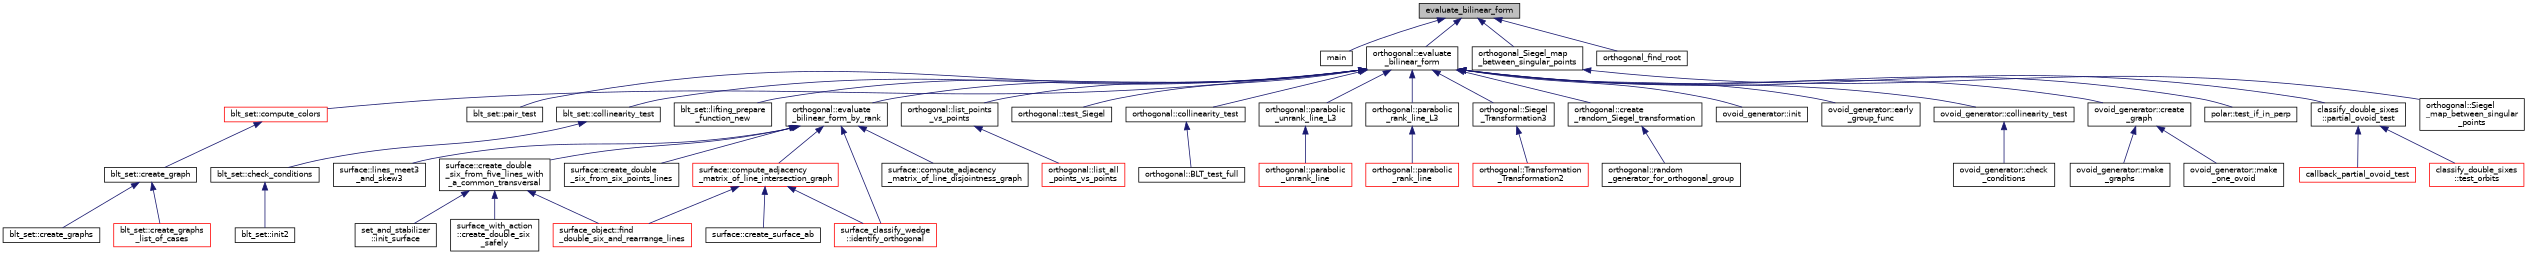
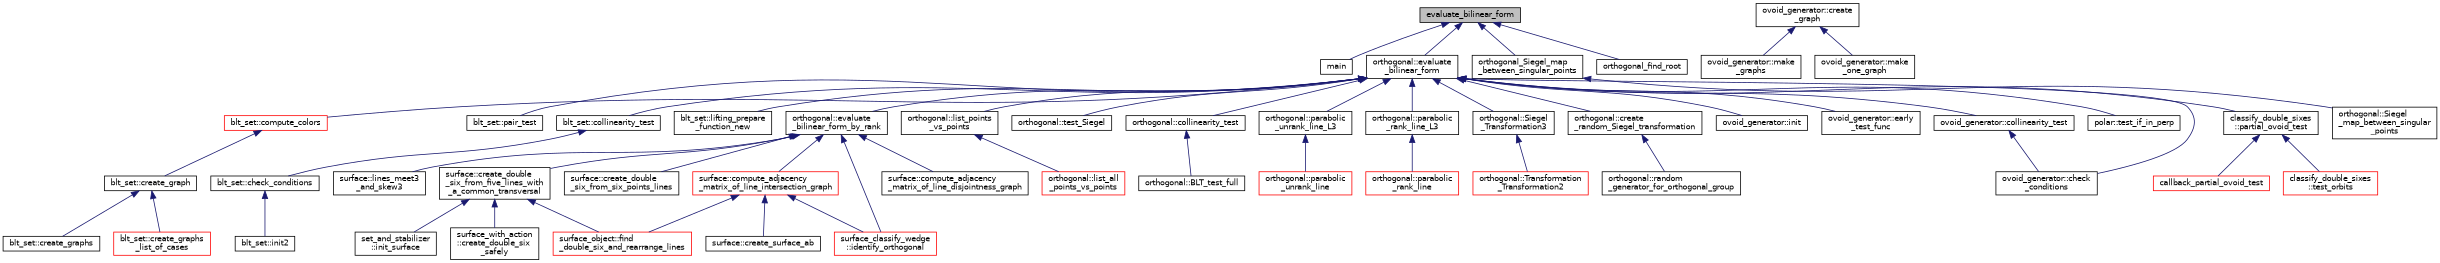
(1785, 82) -> (1787, 83)
(1871, 114) -> (1871, 123)
(2234, 175) -> (1865, 67)
